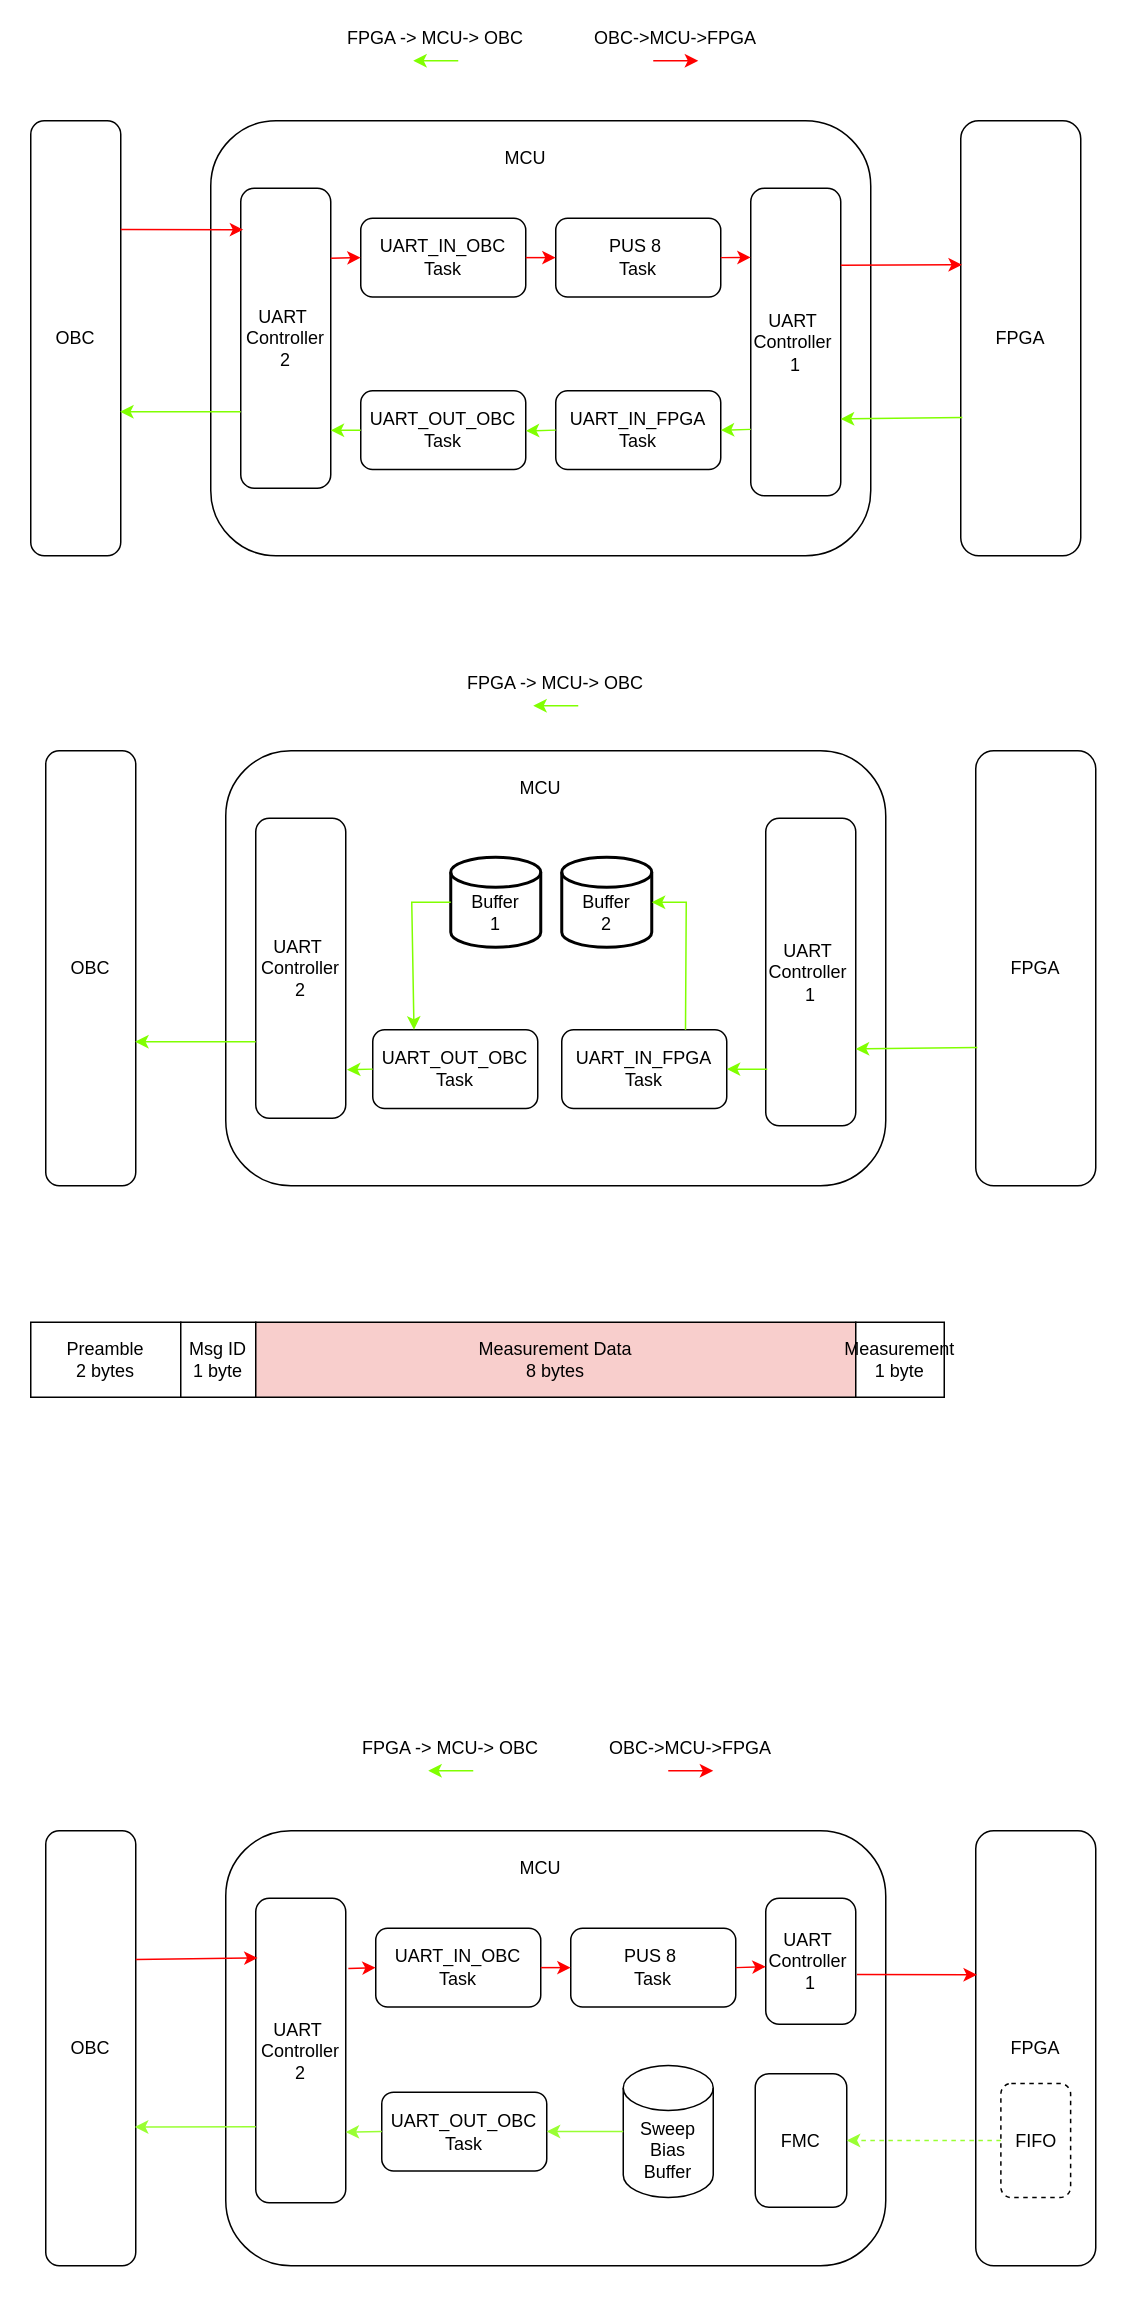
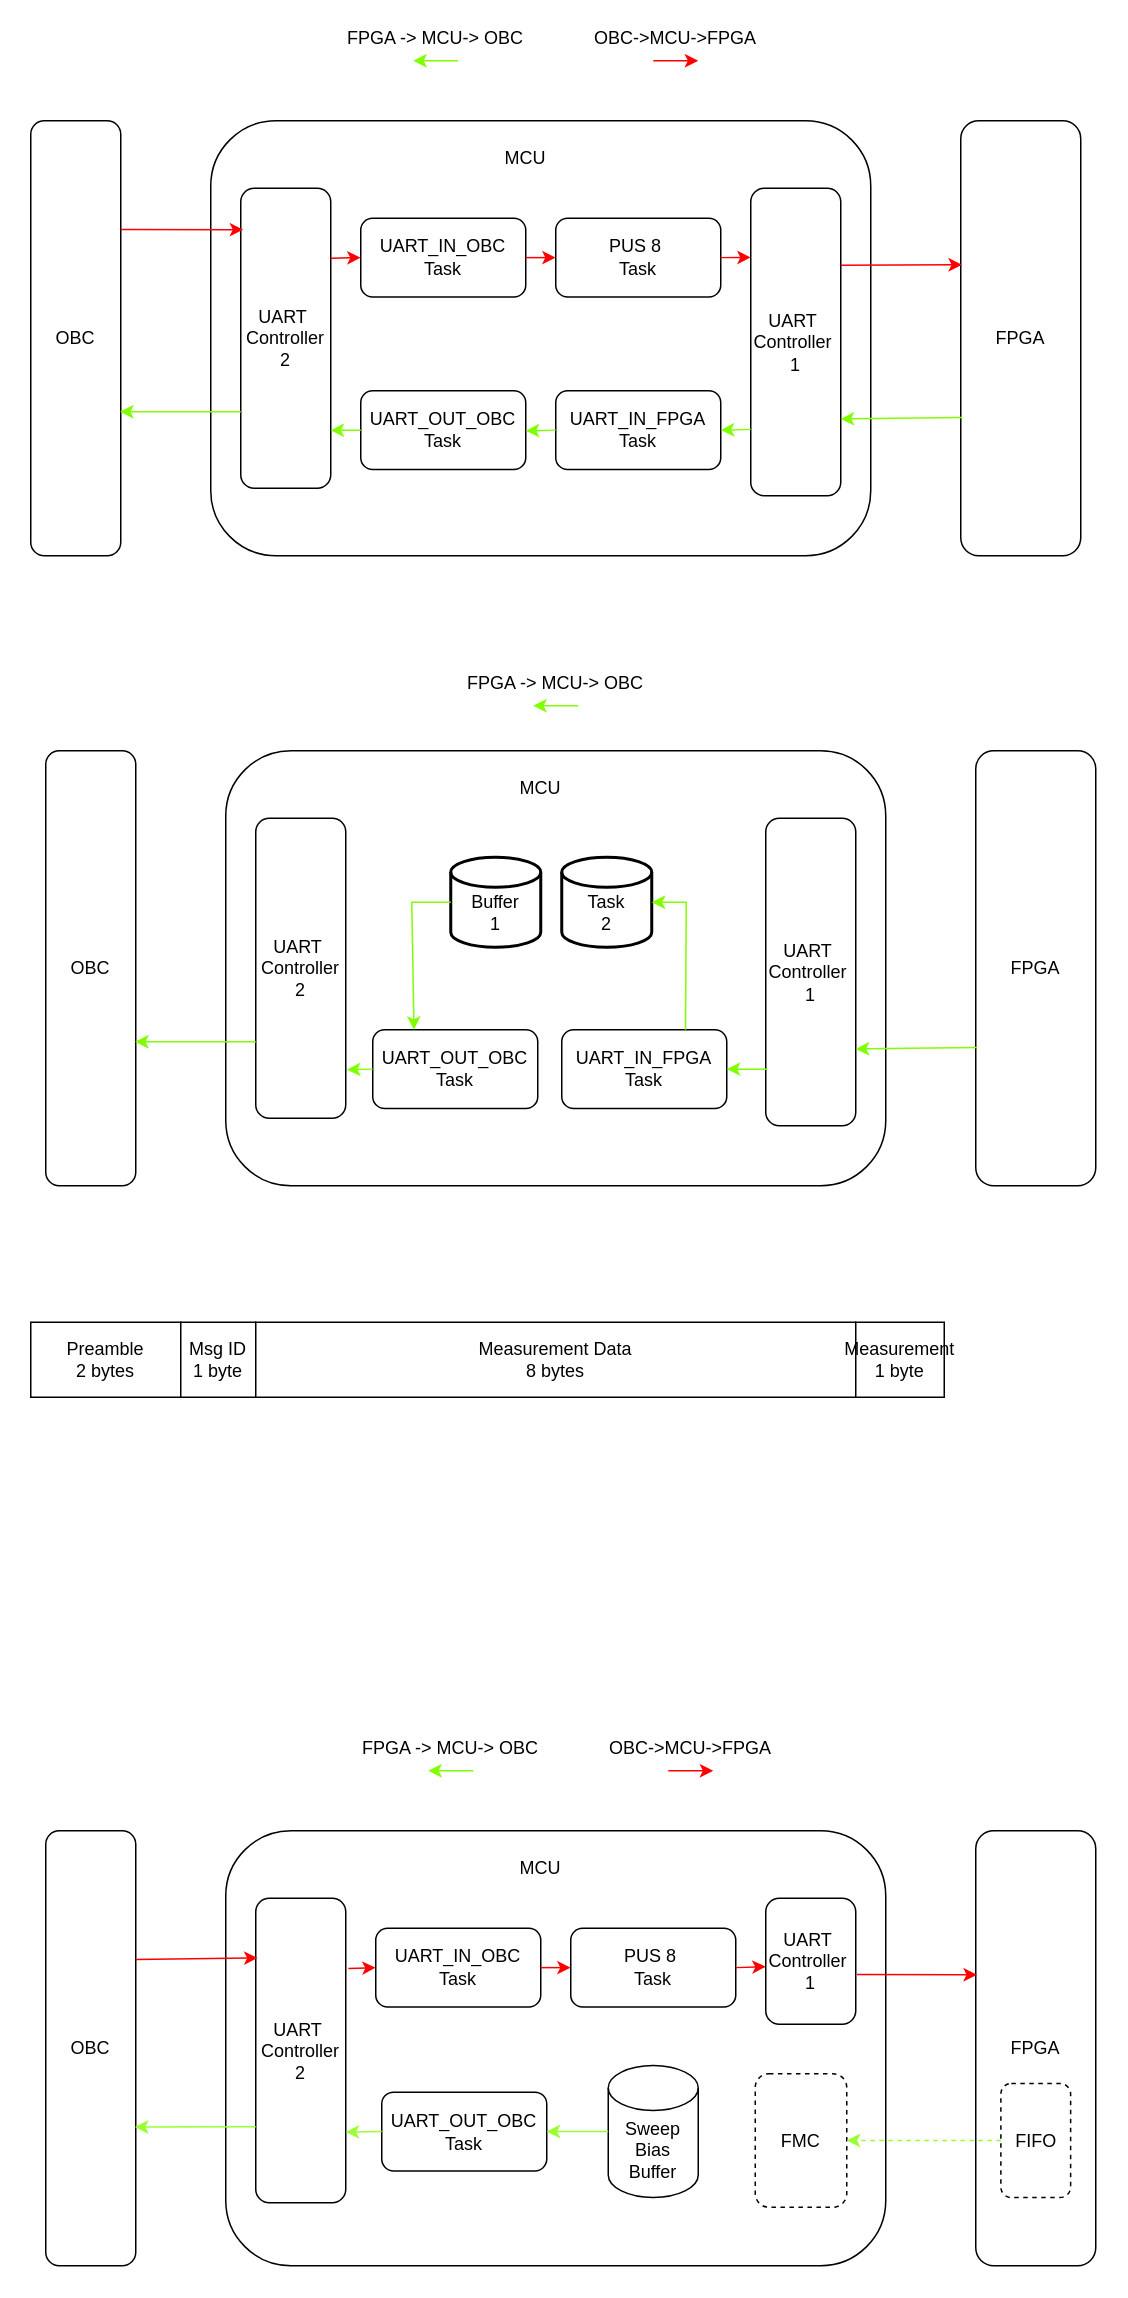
(607, 902) -> (607, 902)
(556, 1360) -> (556, 1360)
(668, 2132) -> (653, 2132)
(801, 2141) -> (801, 2141)
